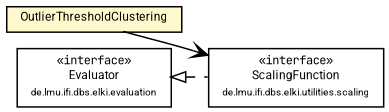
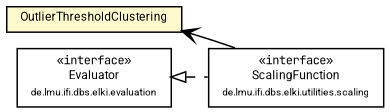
(158, 41) -> (216, 41)
